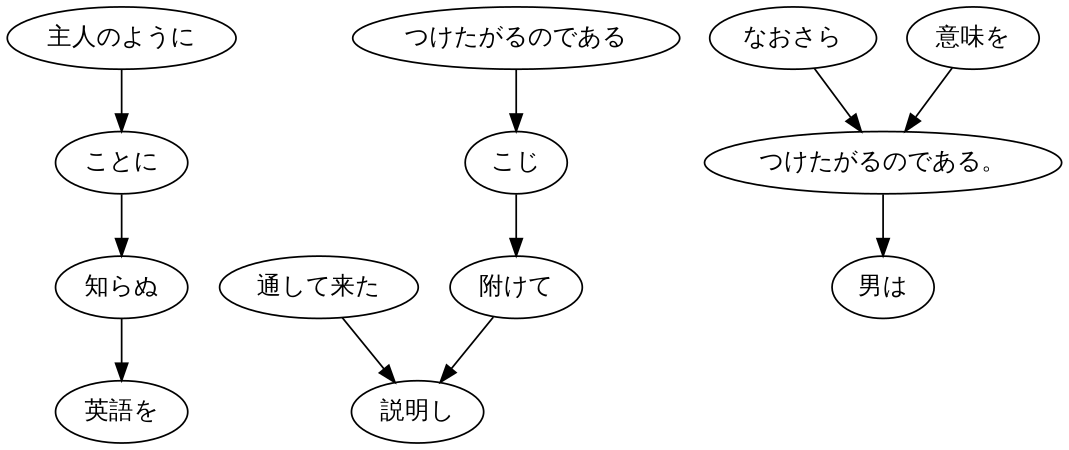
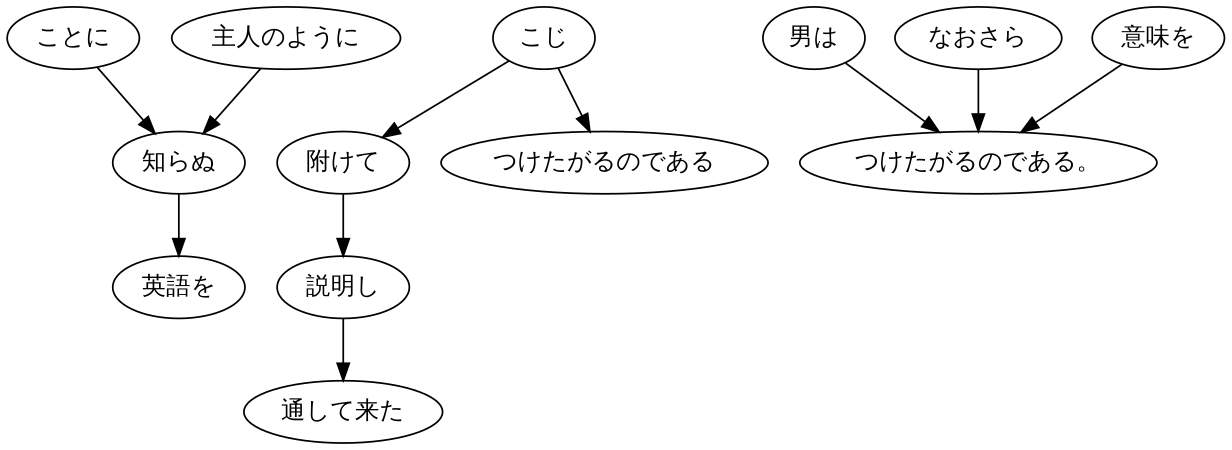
(122, 92) -> (238, 94)
(516, 92) -> (570, 92)
(883, 216) -> (885, 92)
(363, 343) -> (343, 341)
